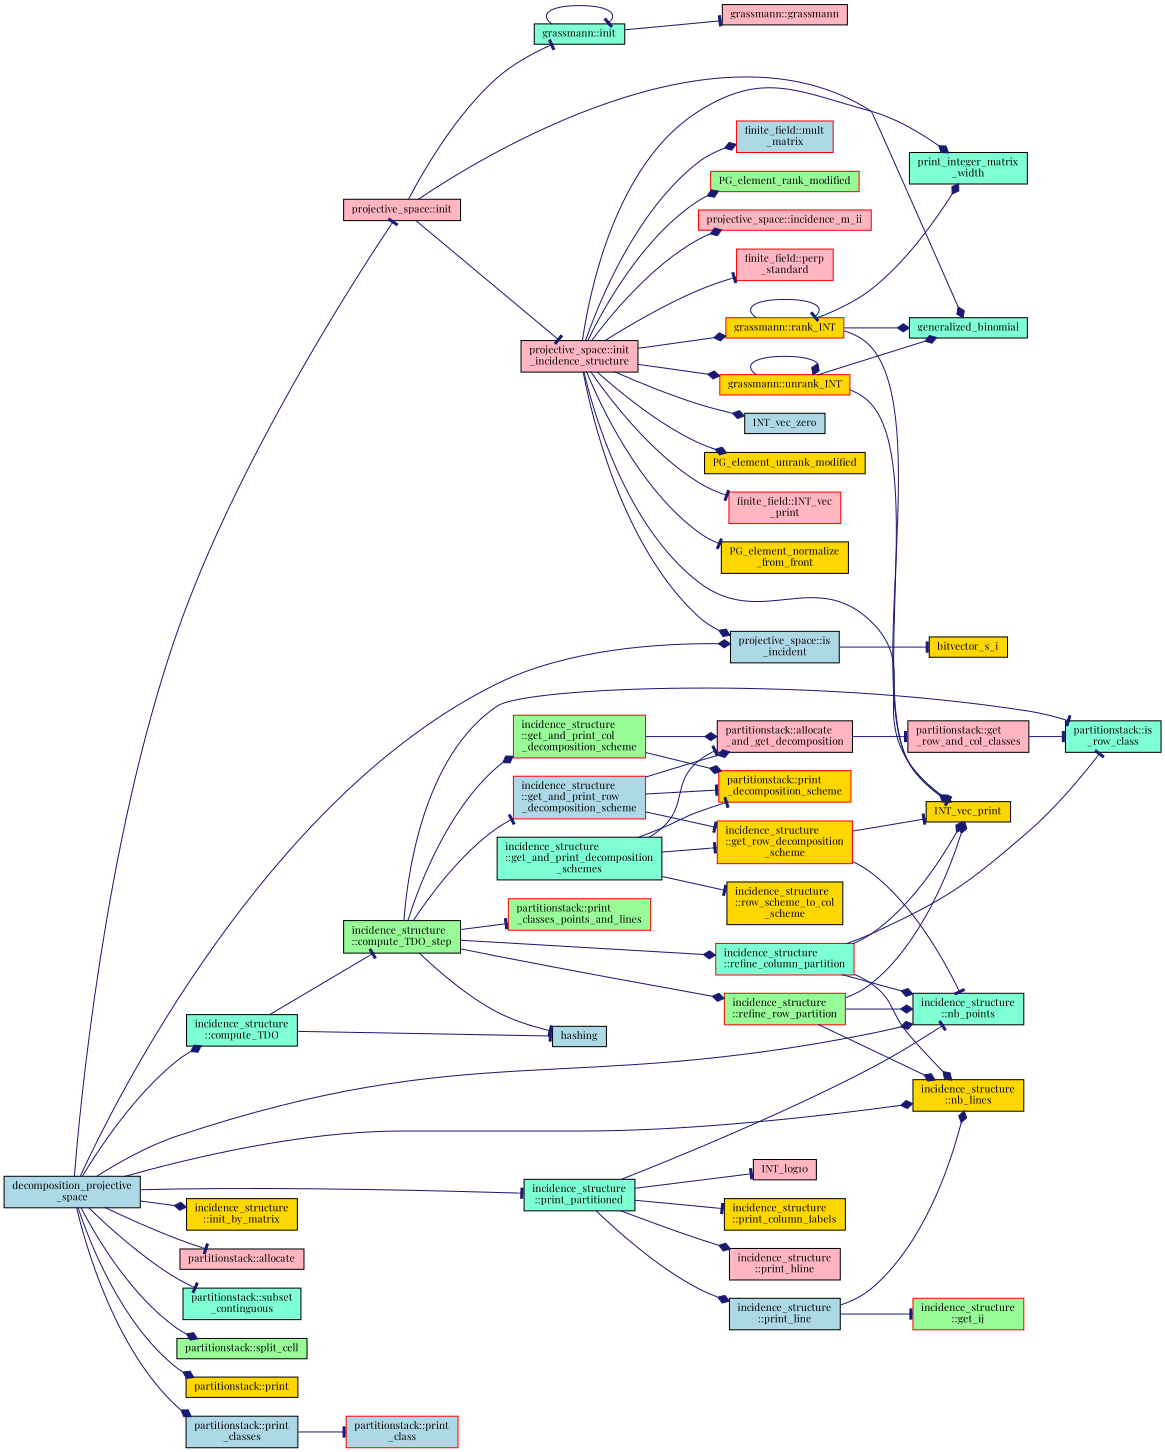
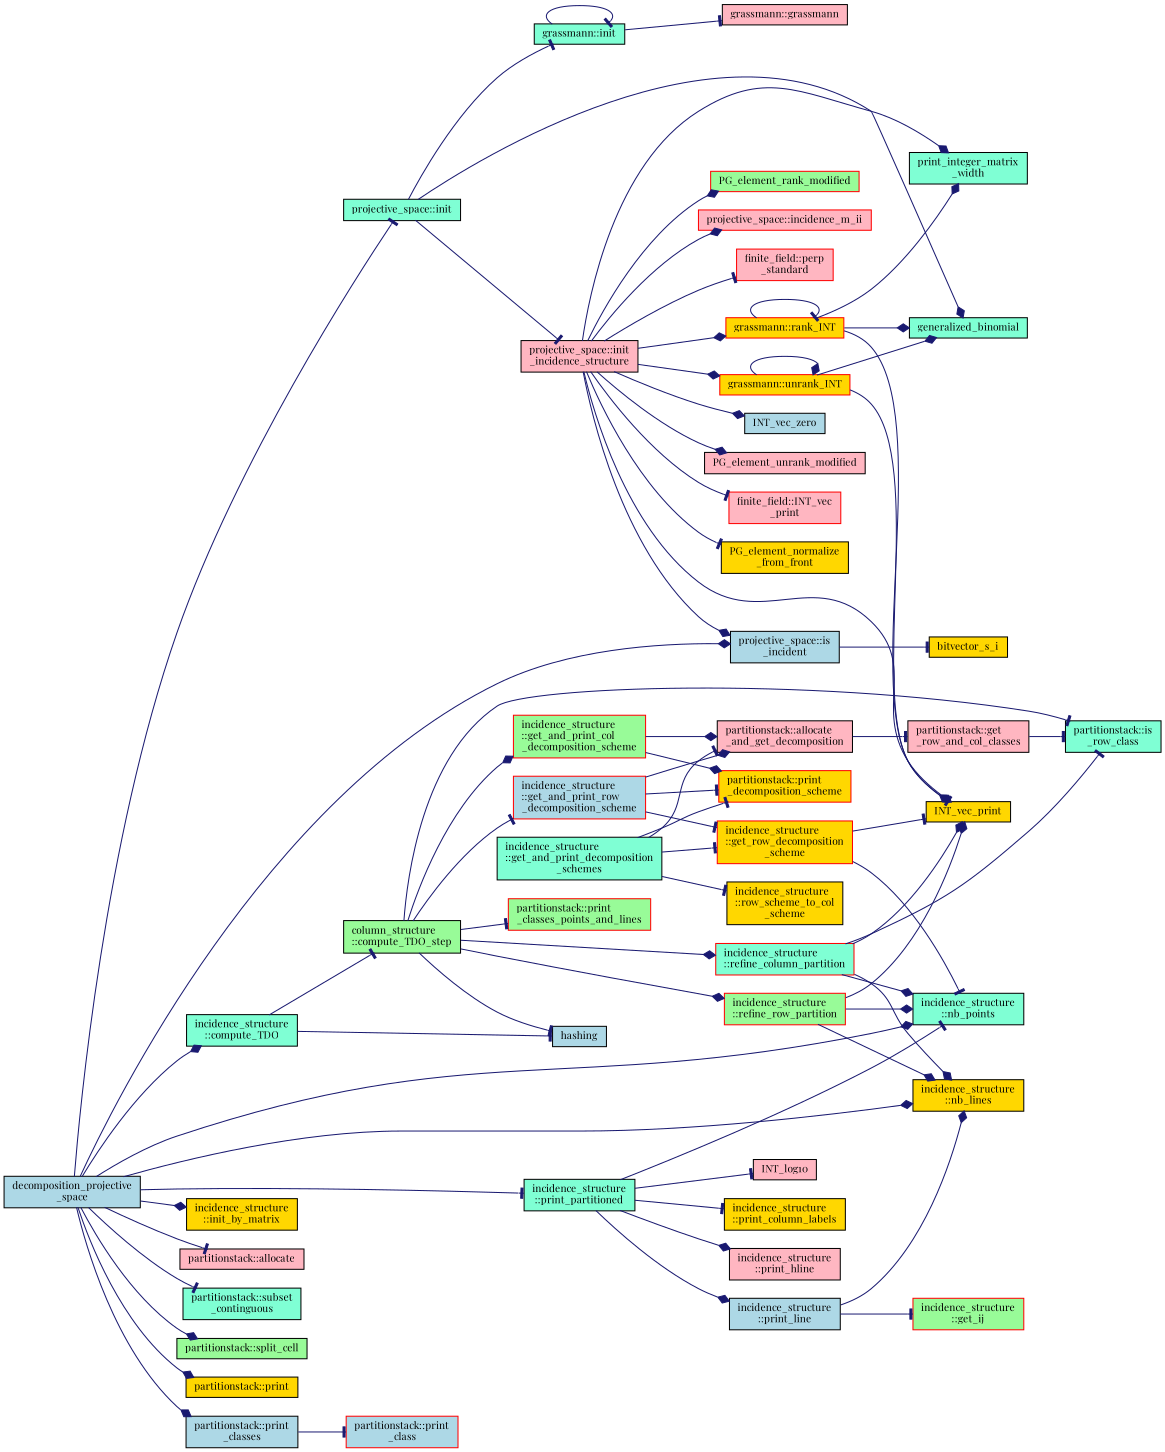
(785, 137) -> none
(402, 210) -> (402, 210)
(785, 463) -> (785, 463)
(402, 937) -> (402, 937)
